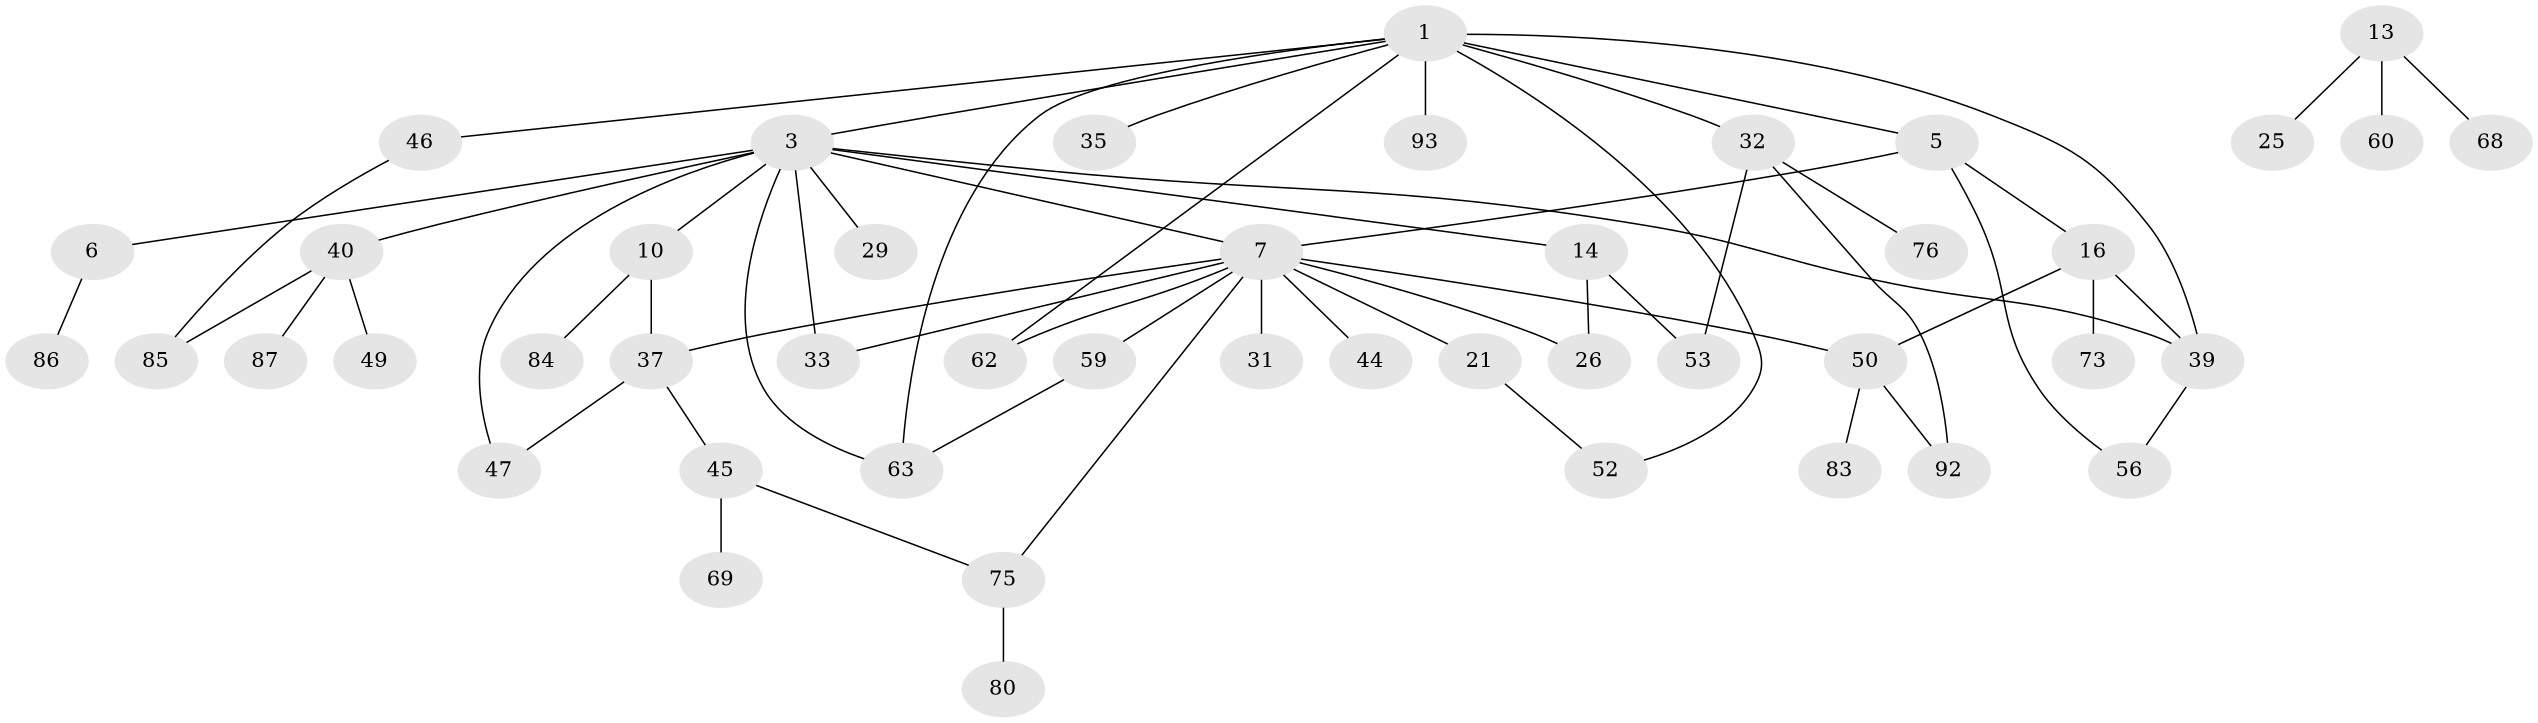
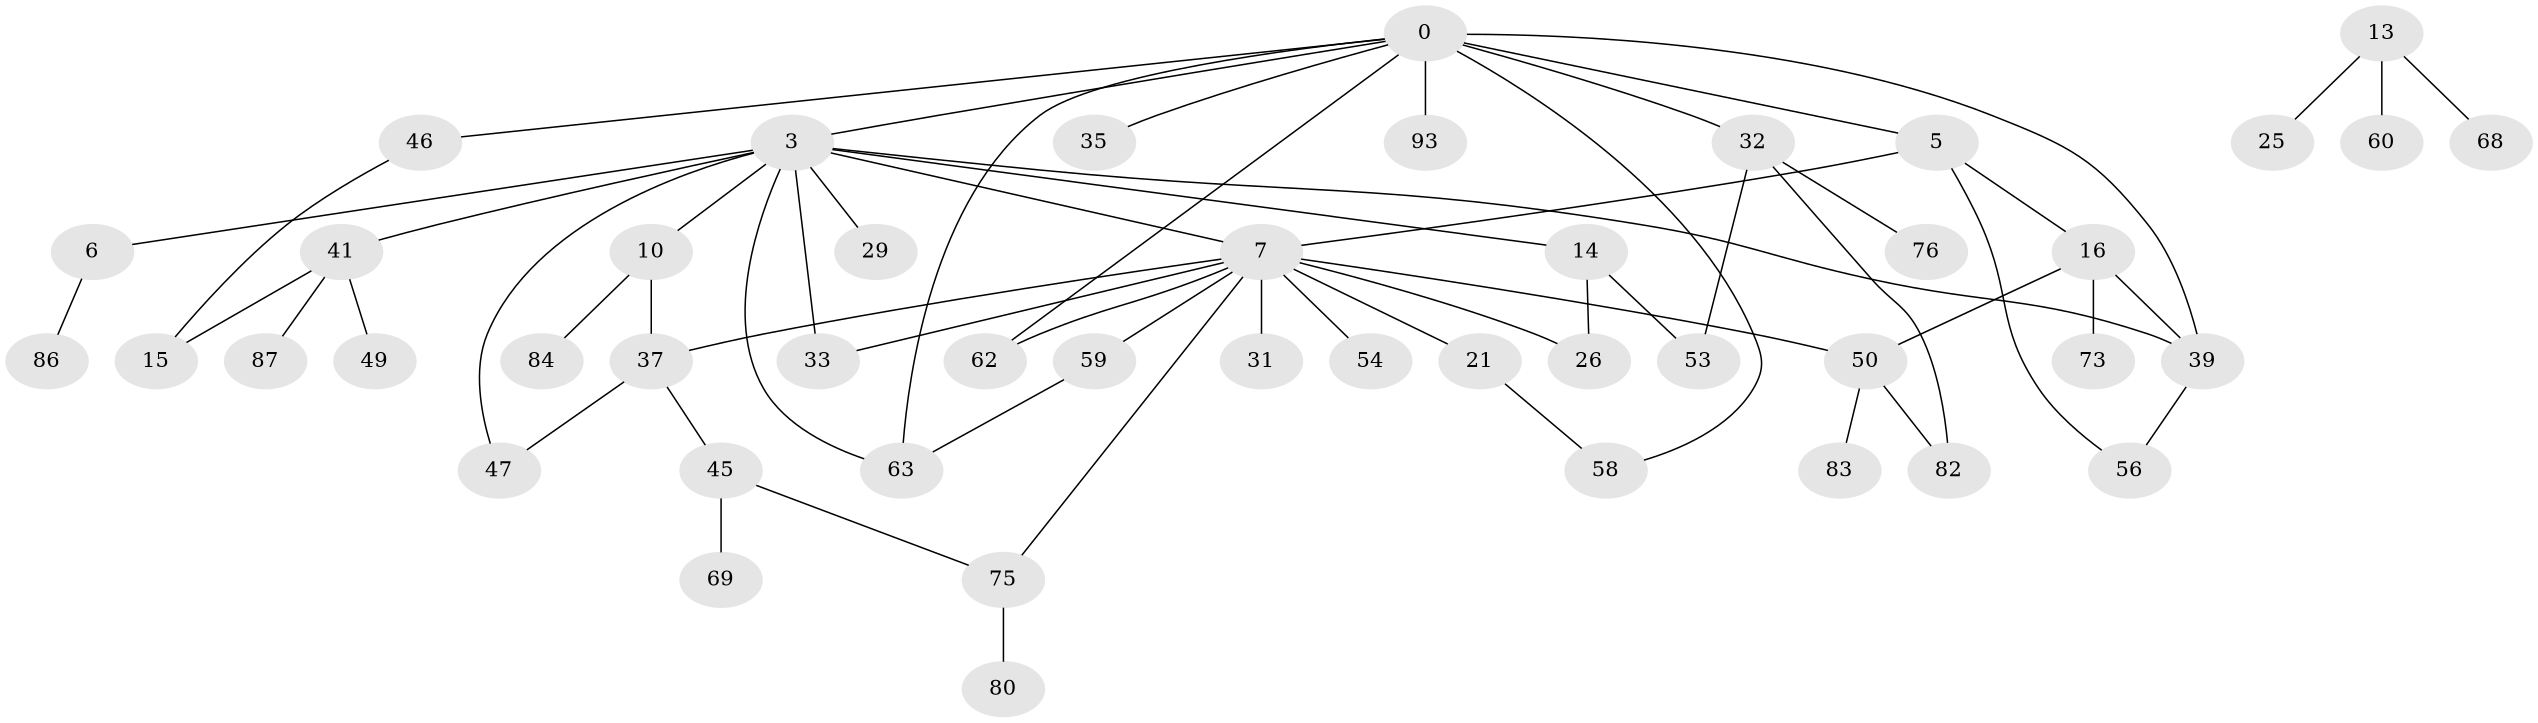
(1425, 33) -> (1425, 33)
(342, 252) -> (342, 252)
(156, 361) -> (156, 361)
(1371, 361) -> (1371, 361)
(1606, 471) -> (1606, 471)
(1949, 471) -> (1949, 471)
